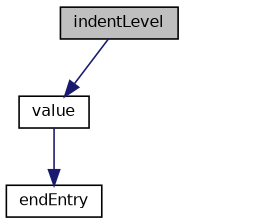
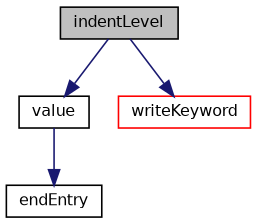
none -> (184, 112)
